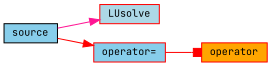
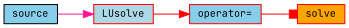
(70, 41) -> (166, 14)
(234, 52) -> (321, 14)
